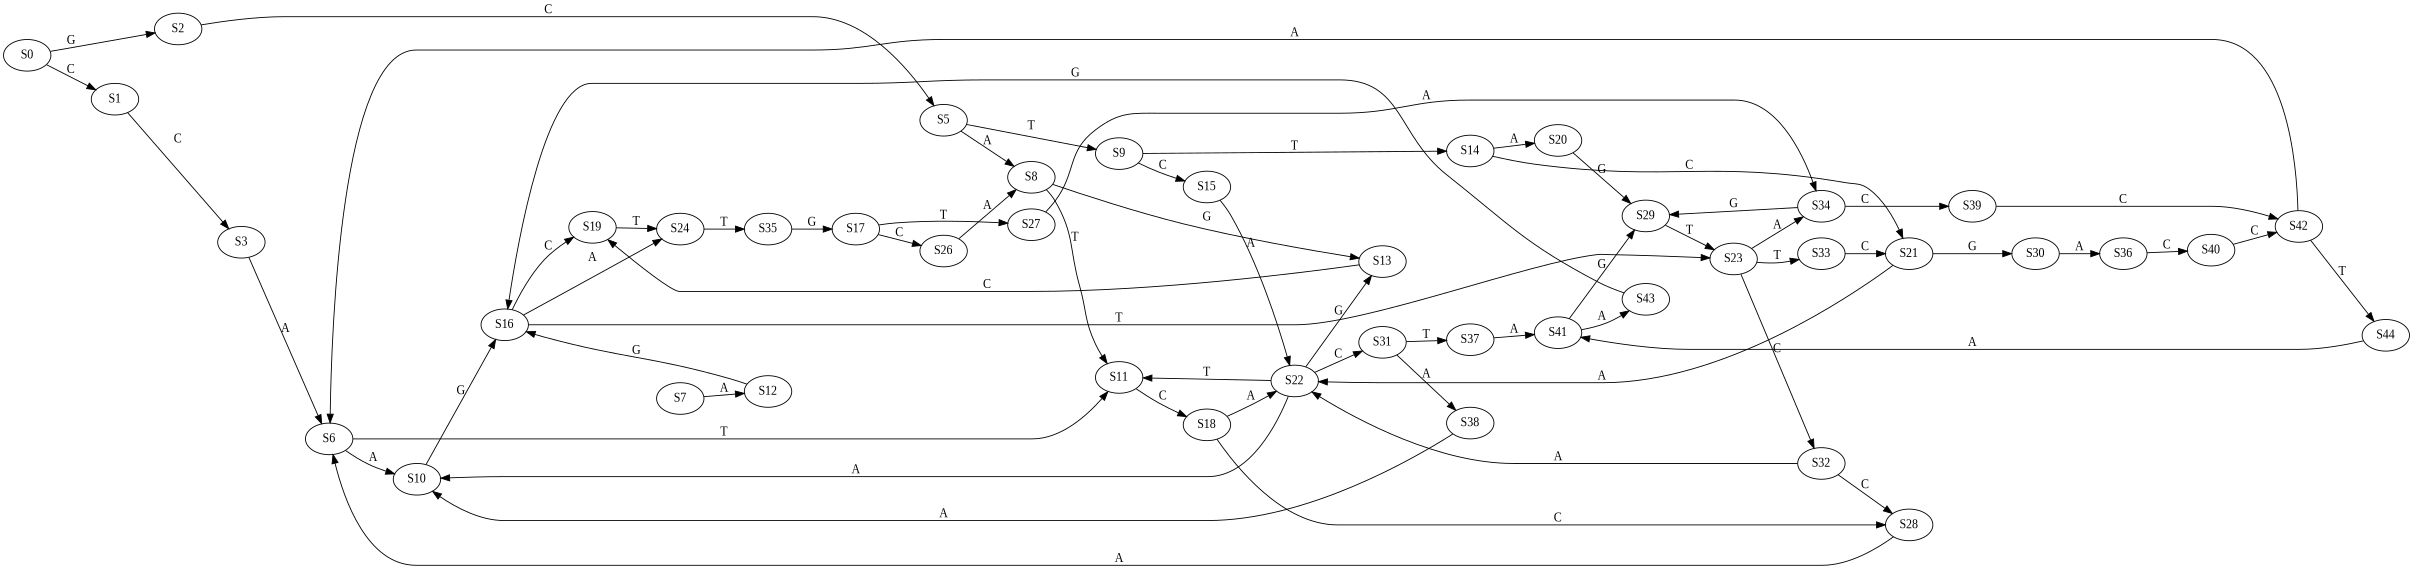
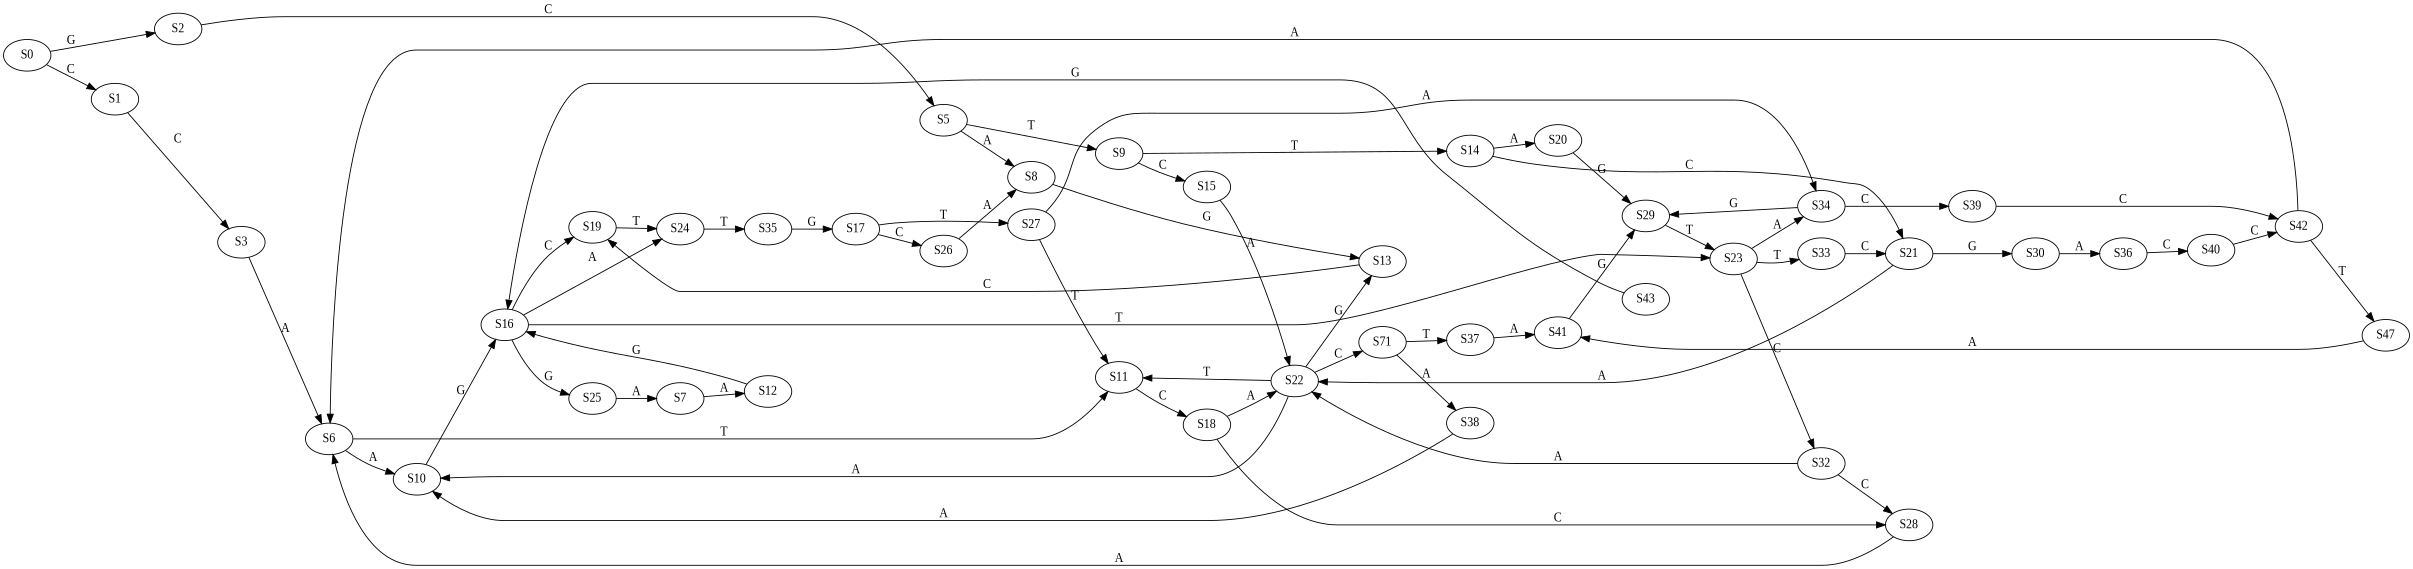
(1076, 272) -> (1070, 299)
(1602, 325) -> none
(2386, 335) -> (2386, 335)
(1382, 342) -> (1382, 342)
none -> (592, 399)
